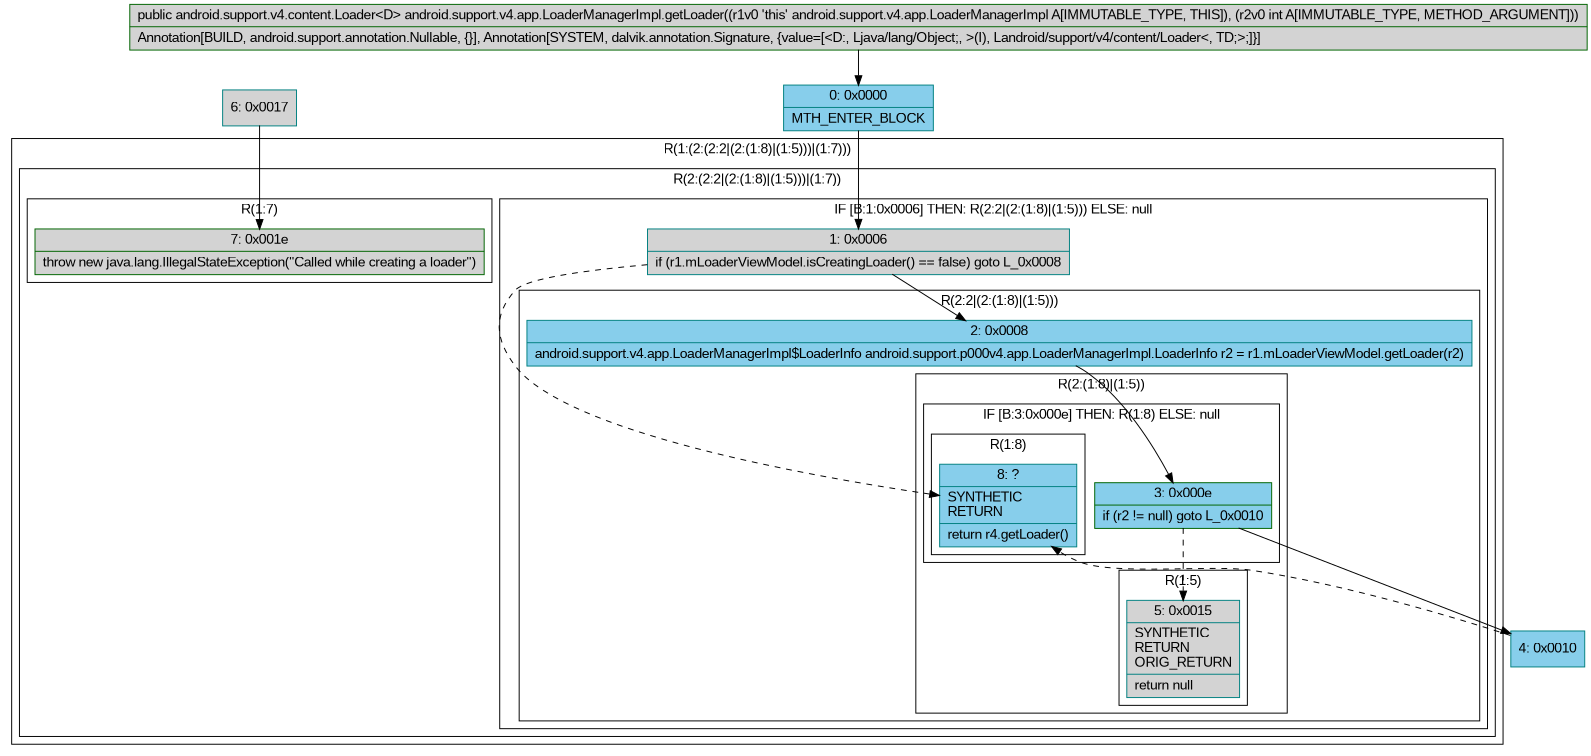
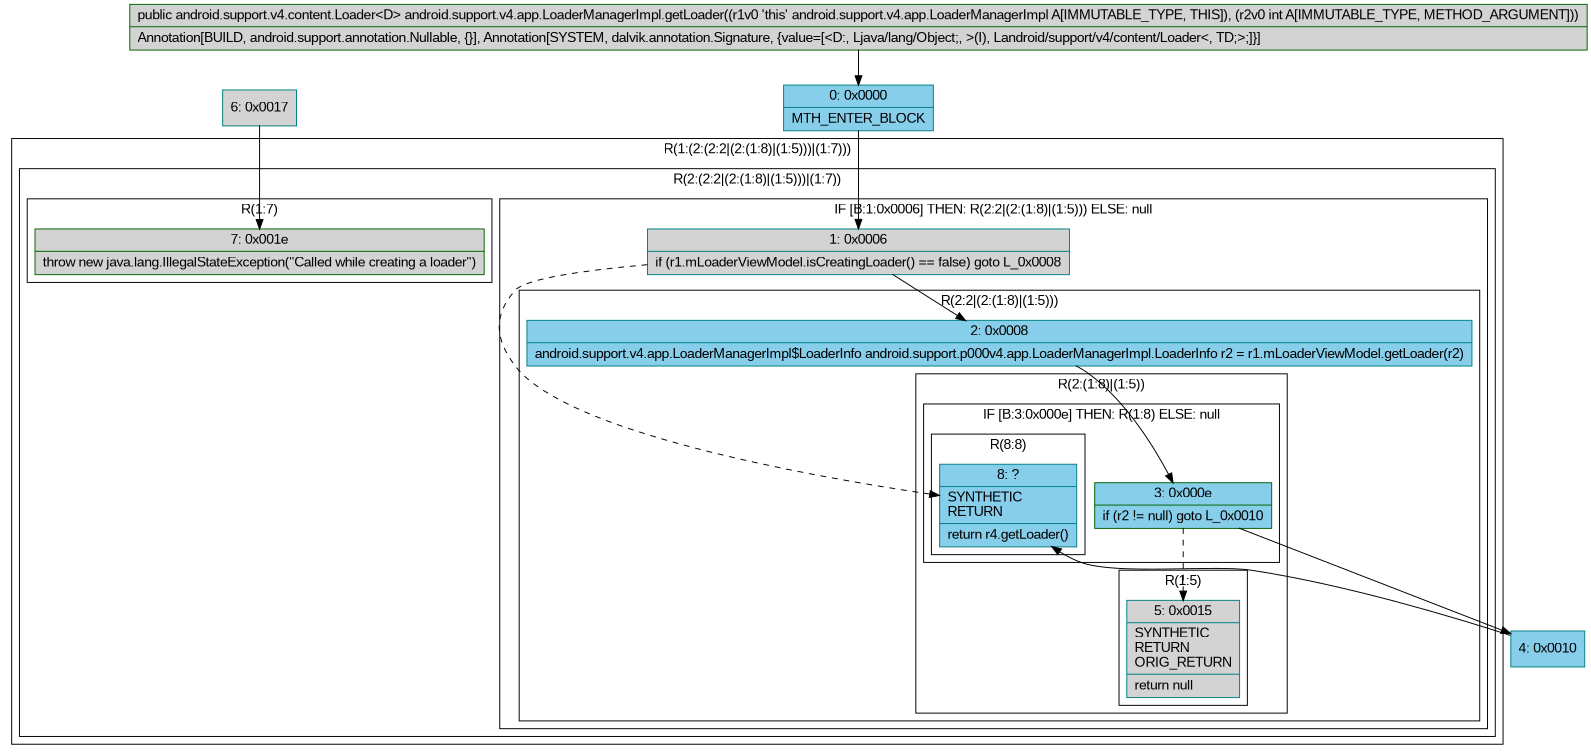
(1008, 445) -> (1008, 445)
(1299, 579) -> (1299, 579)
